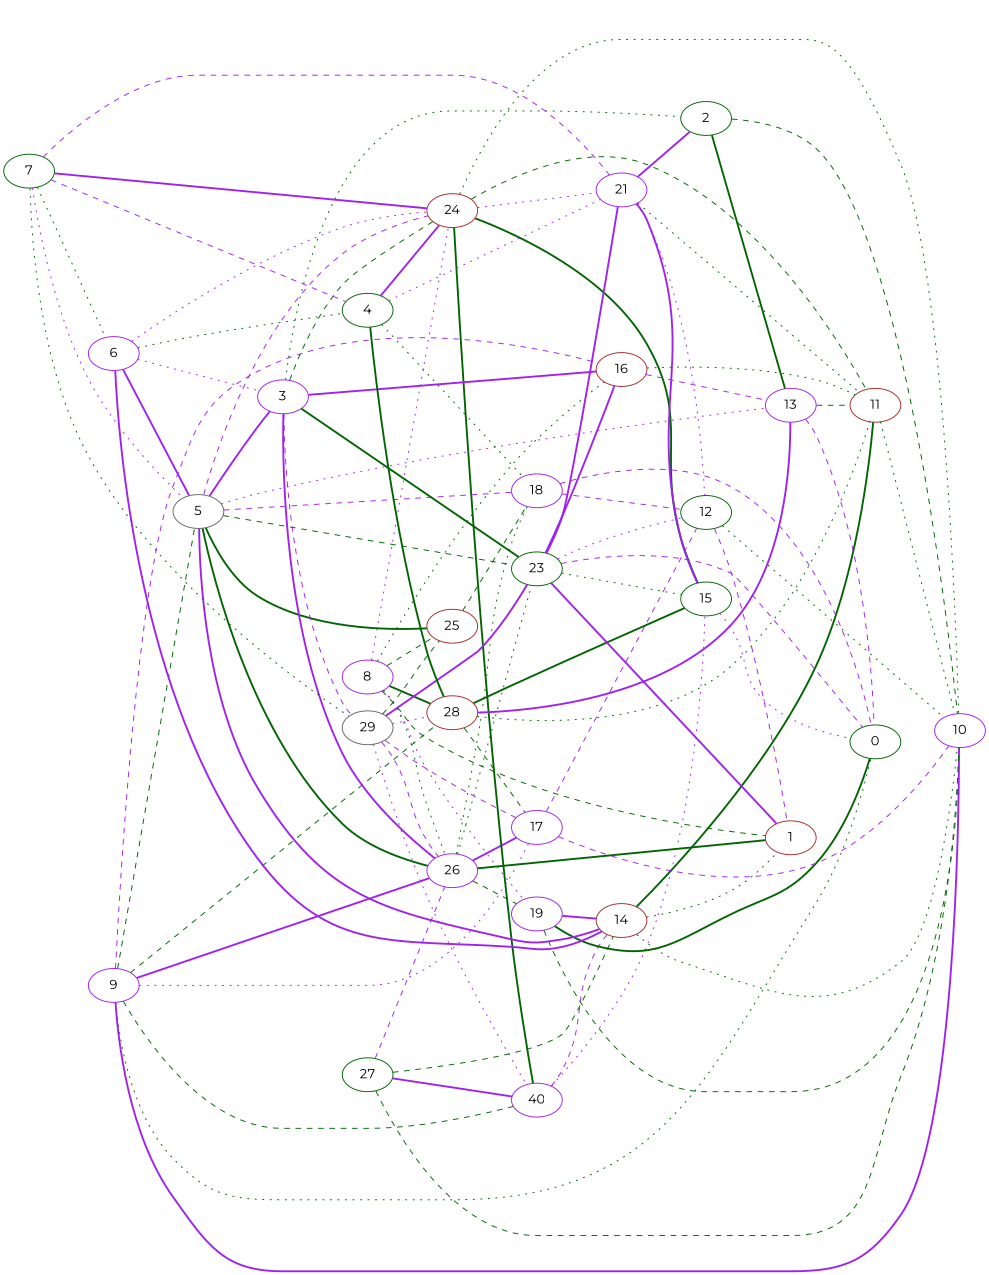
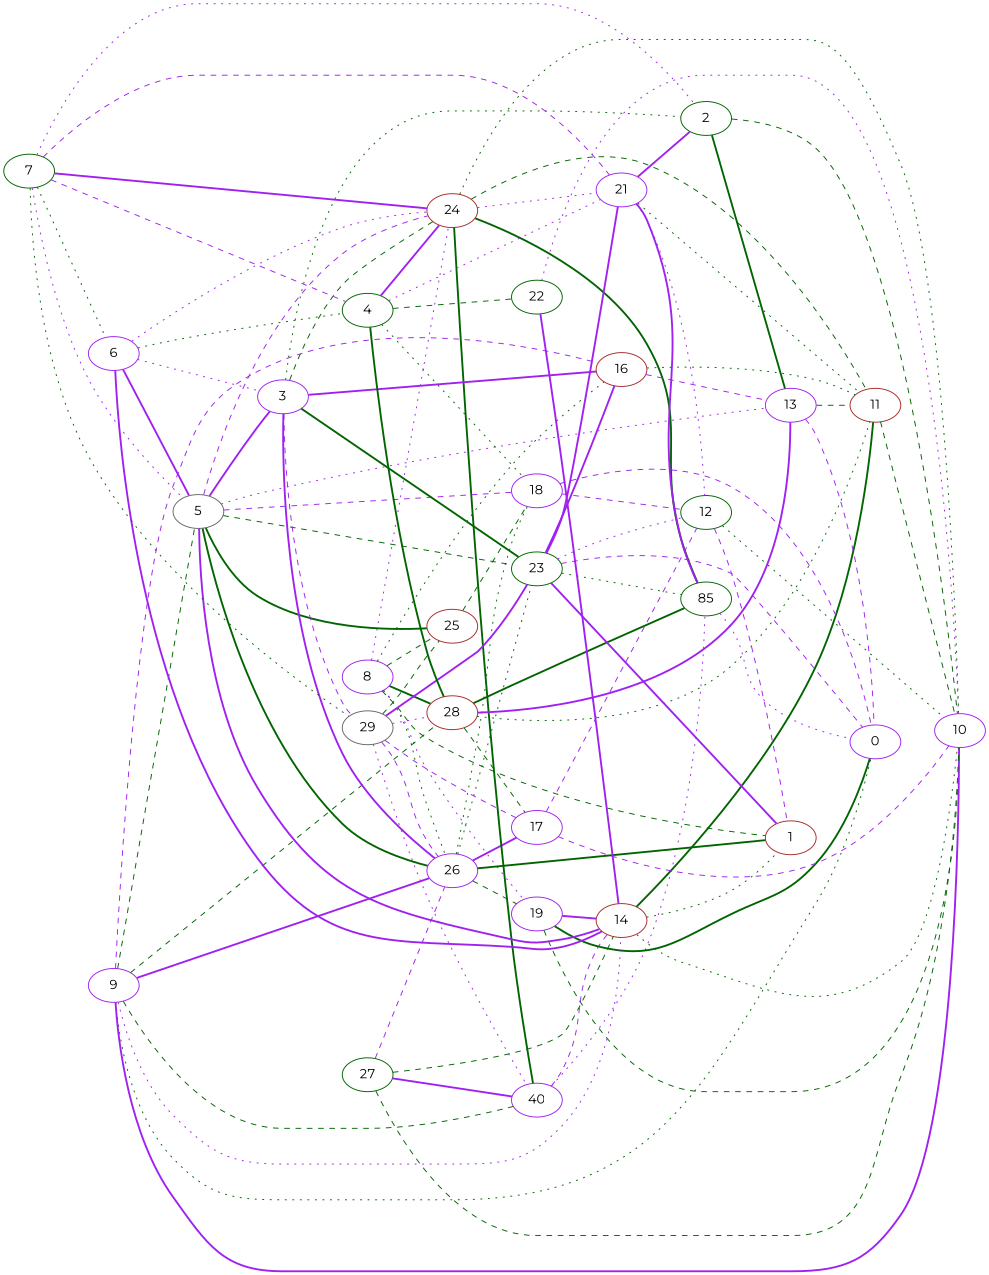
none -> (347, 4)
none -> (537, 297)
(918, 568) -> (918, 568)
(706, 599) -> (706, 599)
(875, 742) -> (875, 742)
(366, 985) -> (403, 1164)
